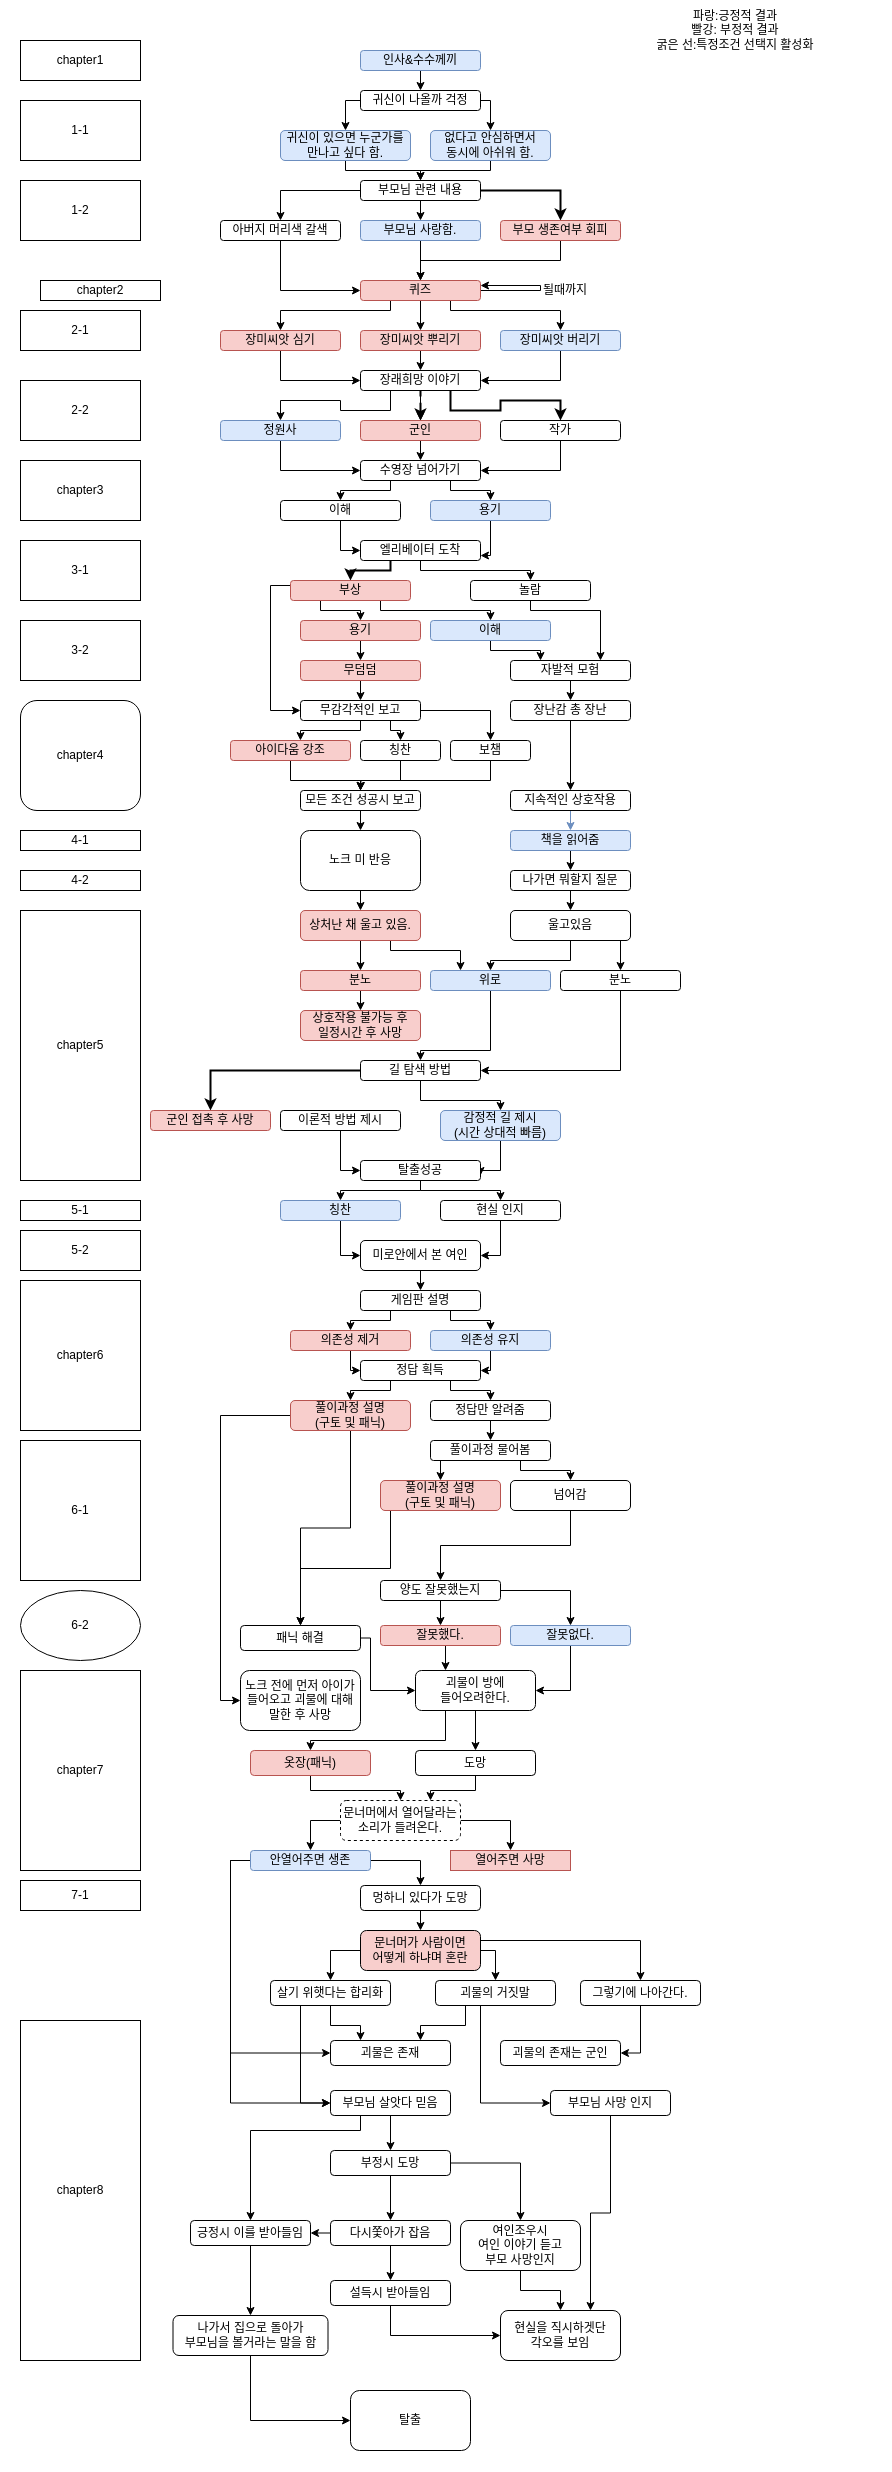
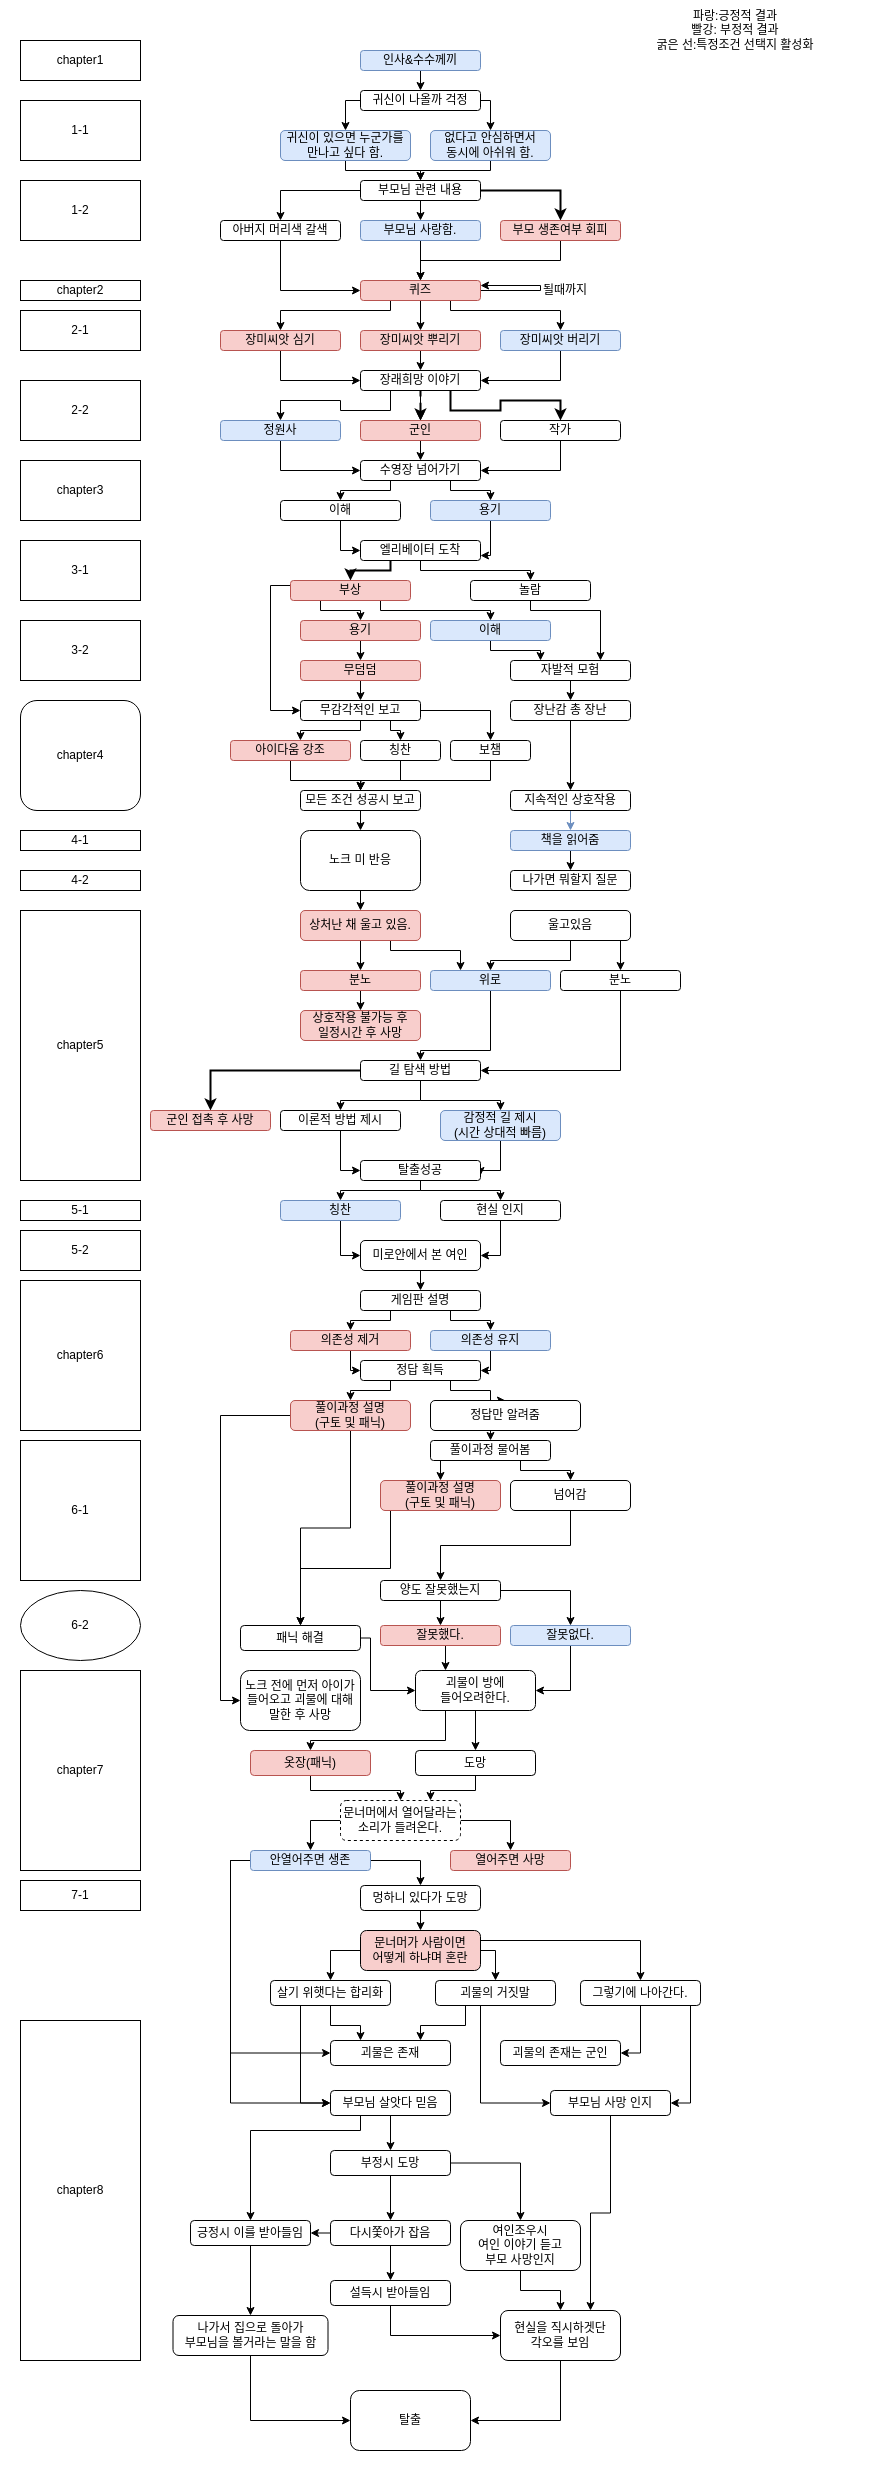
(101, 291) -> (81, 291)
(571, 897) -> none
none -> (379, 1101)
(491, 1411) -> (506, 1416)
(511, 1861) -> (511, 1861)
none -> (691, 2059)
none -> (549, 2421)
